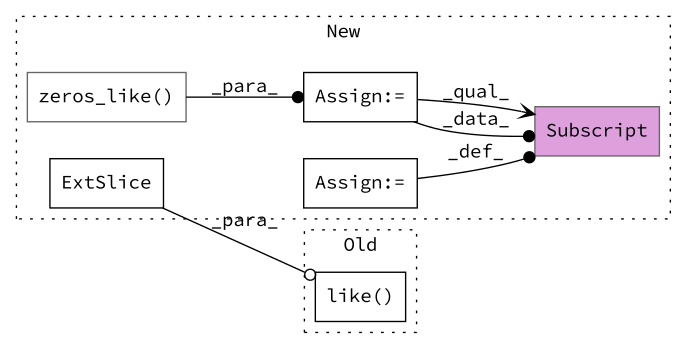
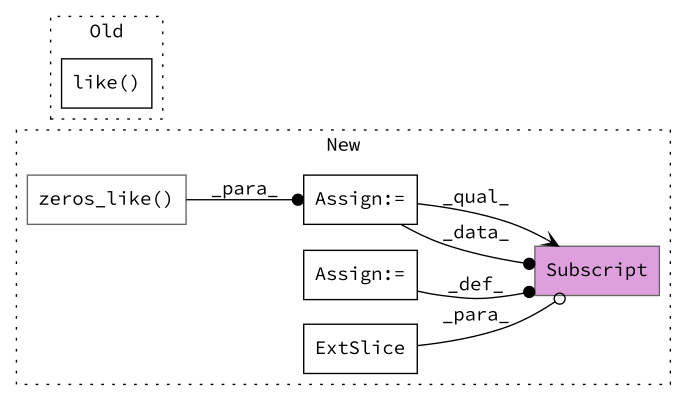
(234, 240) -> (489, 332)
